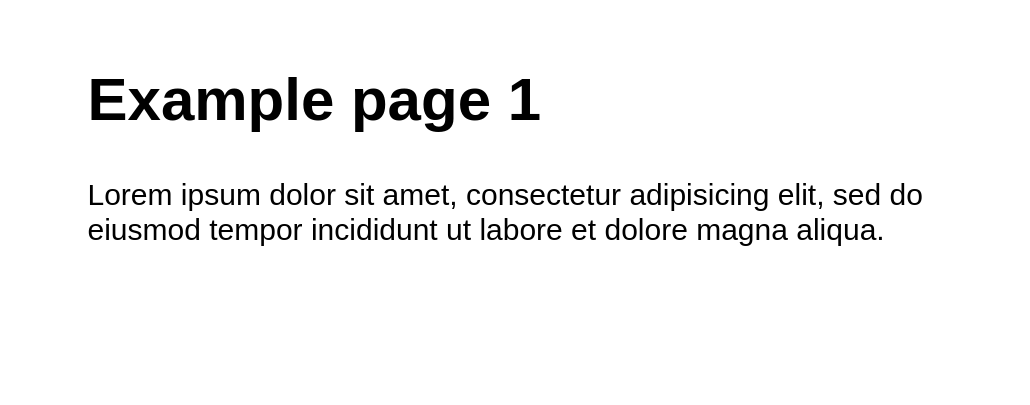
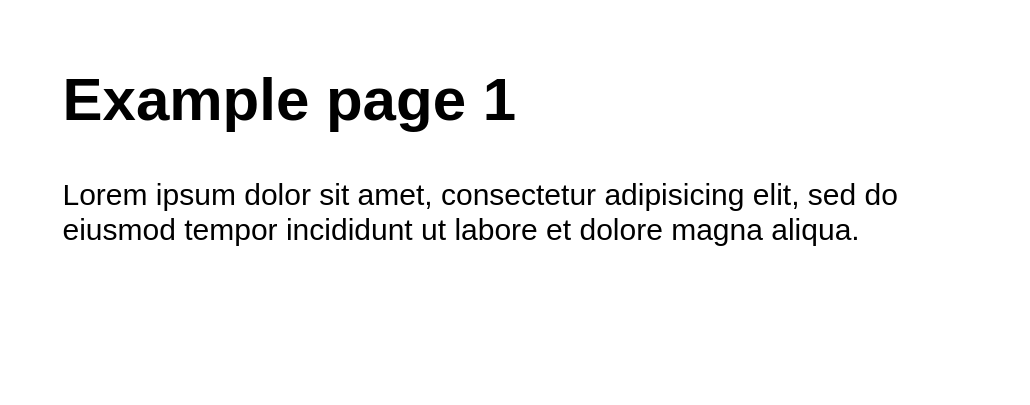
(539, 201) -> (514, 201)
